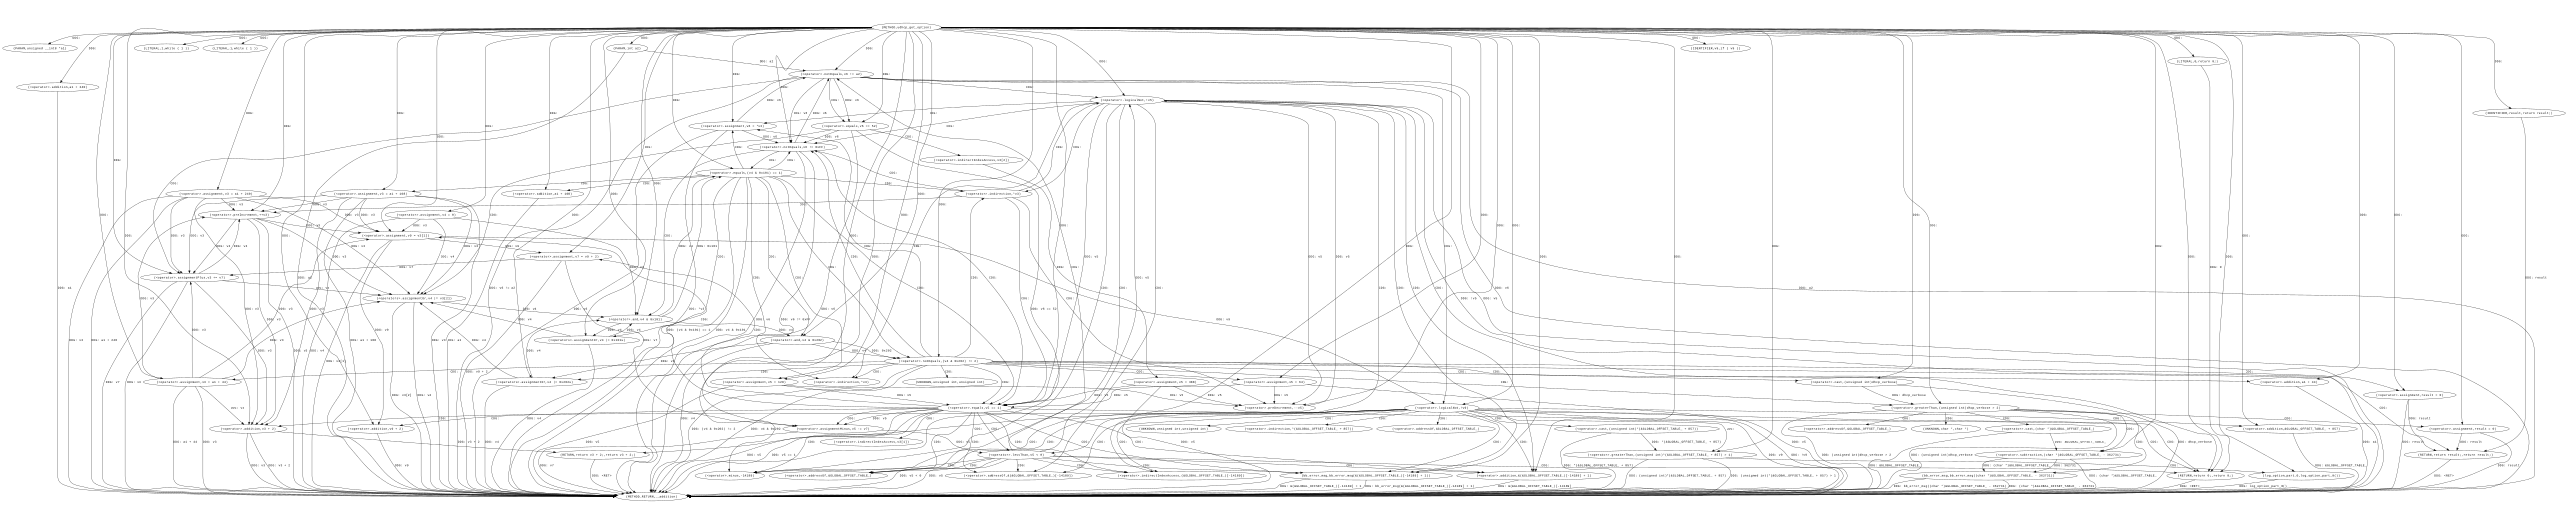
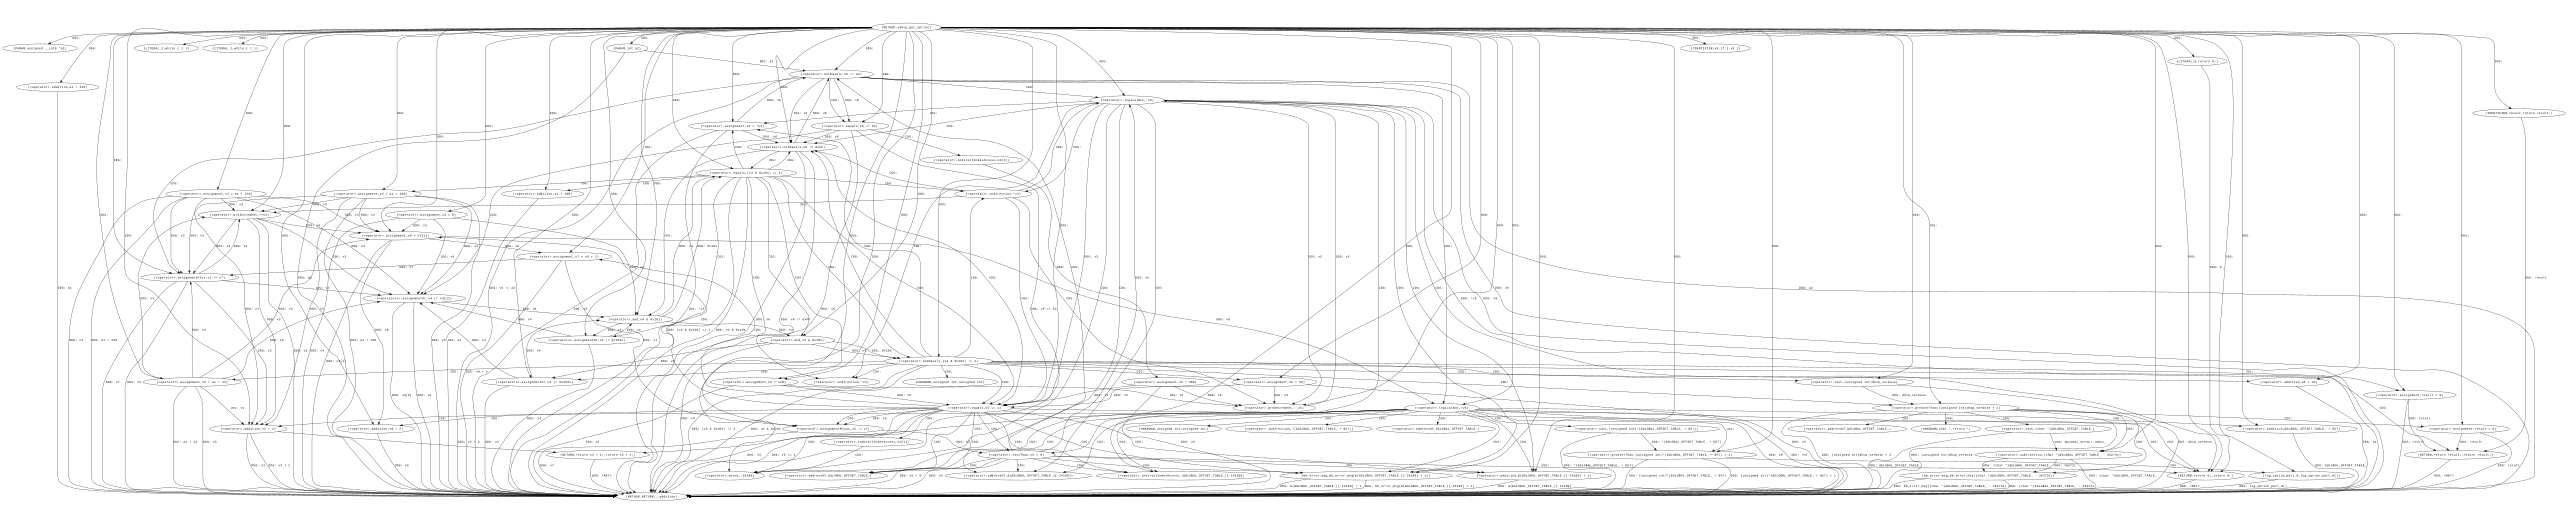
(1946, 429) -> (1946, 429)
(921, 467) -> (815, 466)
